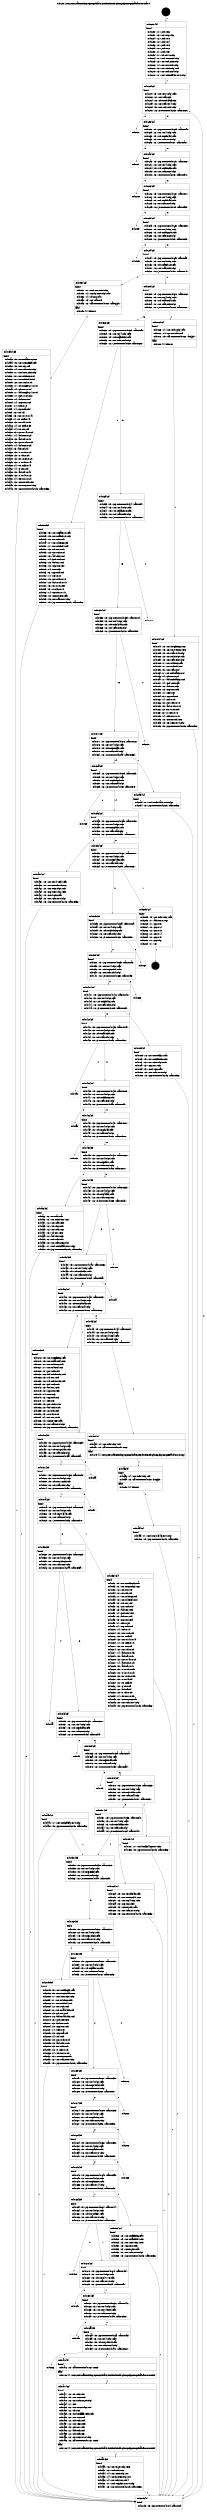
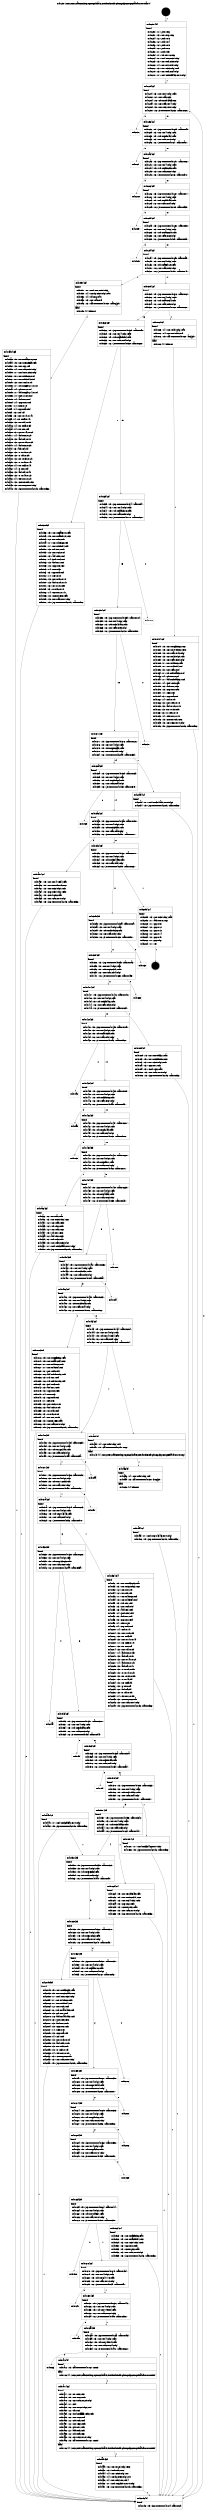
(82, 1373) -> (100, 1391)
(148, 1508) -> none
(94, 2178) -> none
